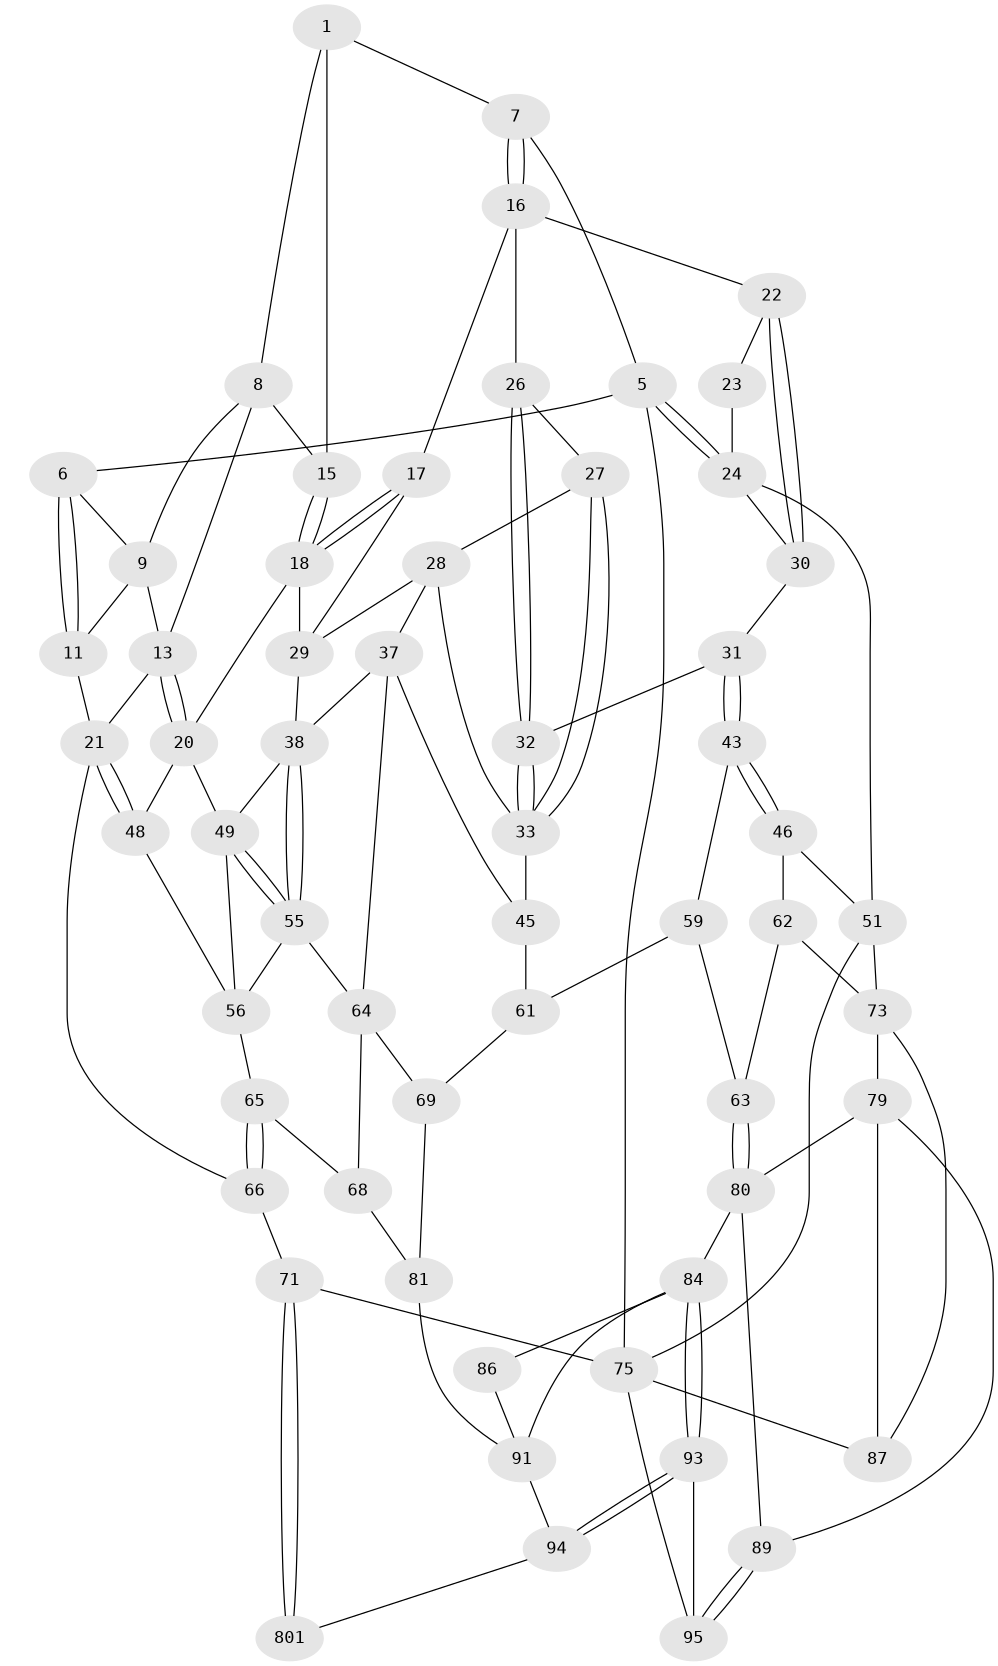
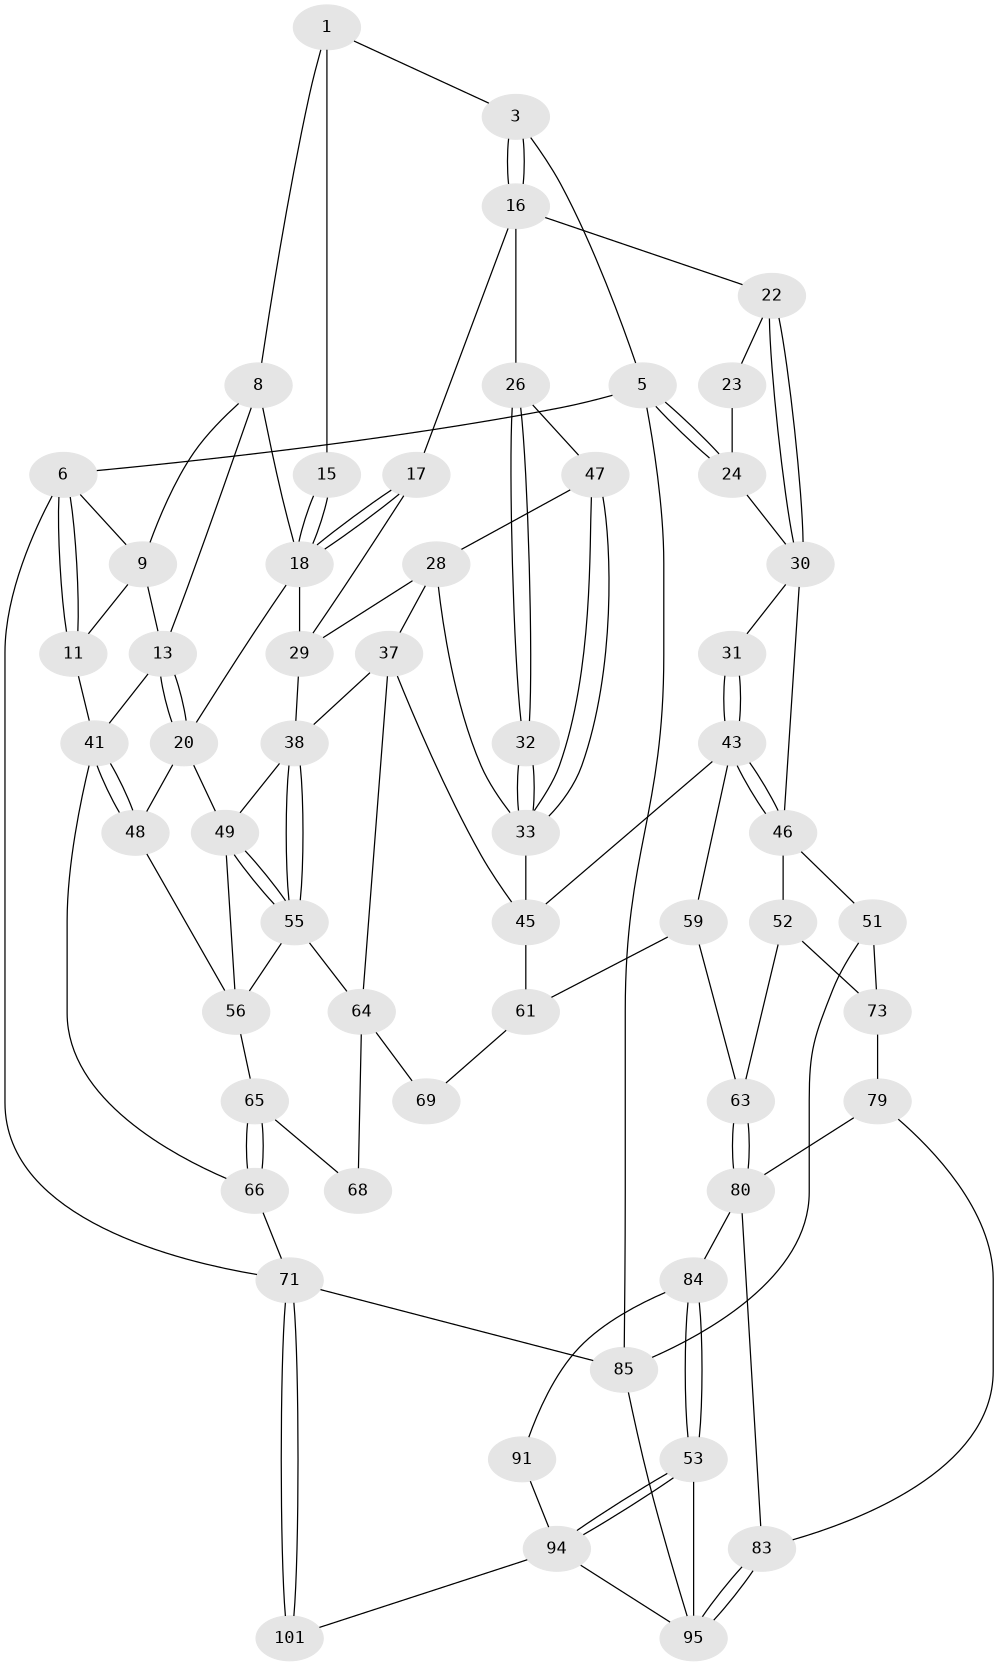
(516, 117) -> (516, 117)
(293, 430) -> (277, 475)
(595, 475) -> (595, 475)
(870, 667) -> none
(629, 699) -> none
none -> (792, 699)
(94, 743) -> (94, 743)
none -> (629, 833)
(783, 922) -> (783, 922)
none -> (5, 960)
(419, 1280) -> none
(487, 1370) -> none
(624, 1370) -> (624, 1370)
(694, 1459) -> (694, 1459)
(878, 1459) -> none
(762, 1549) -> (762, 1549)
none -> (625, 1594)
(290, 1638) -> (290, 1638)
